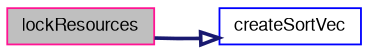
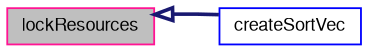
(178, 39) -> (196, 14)
